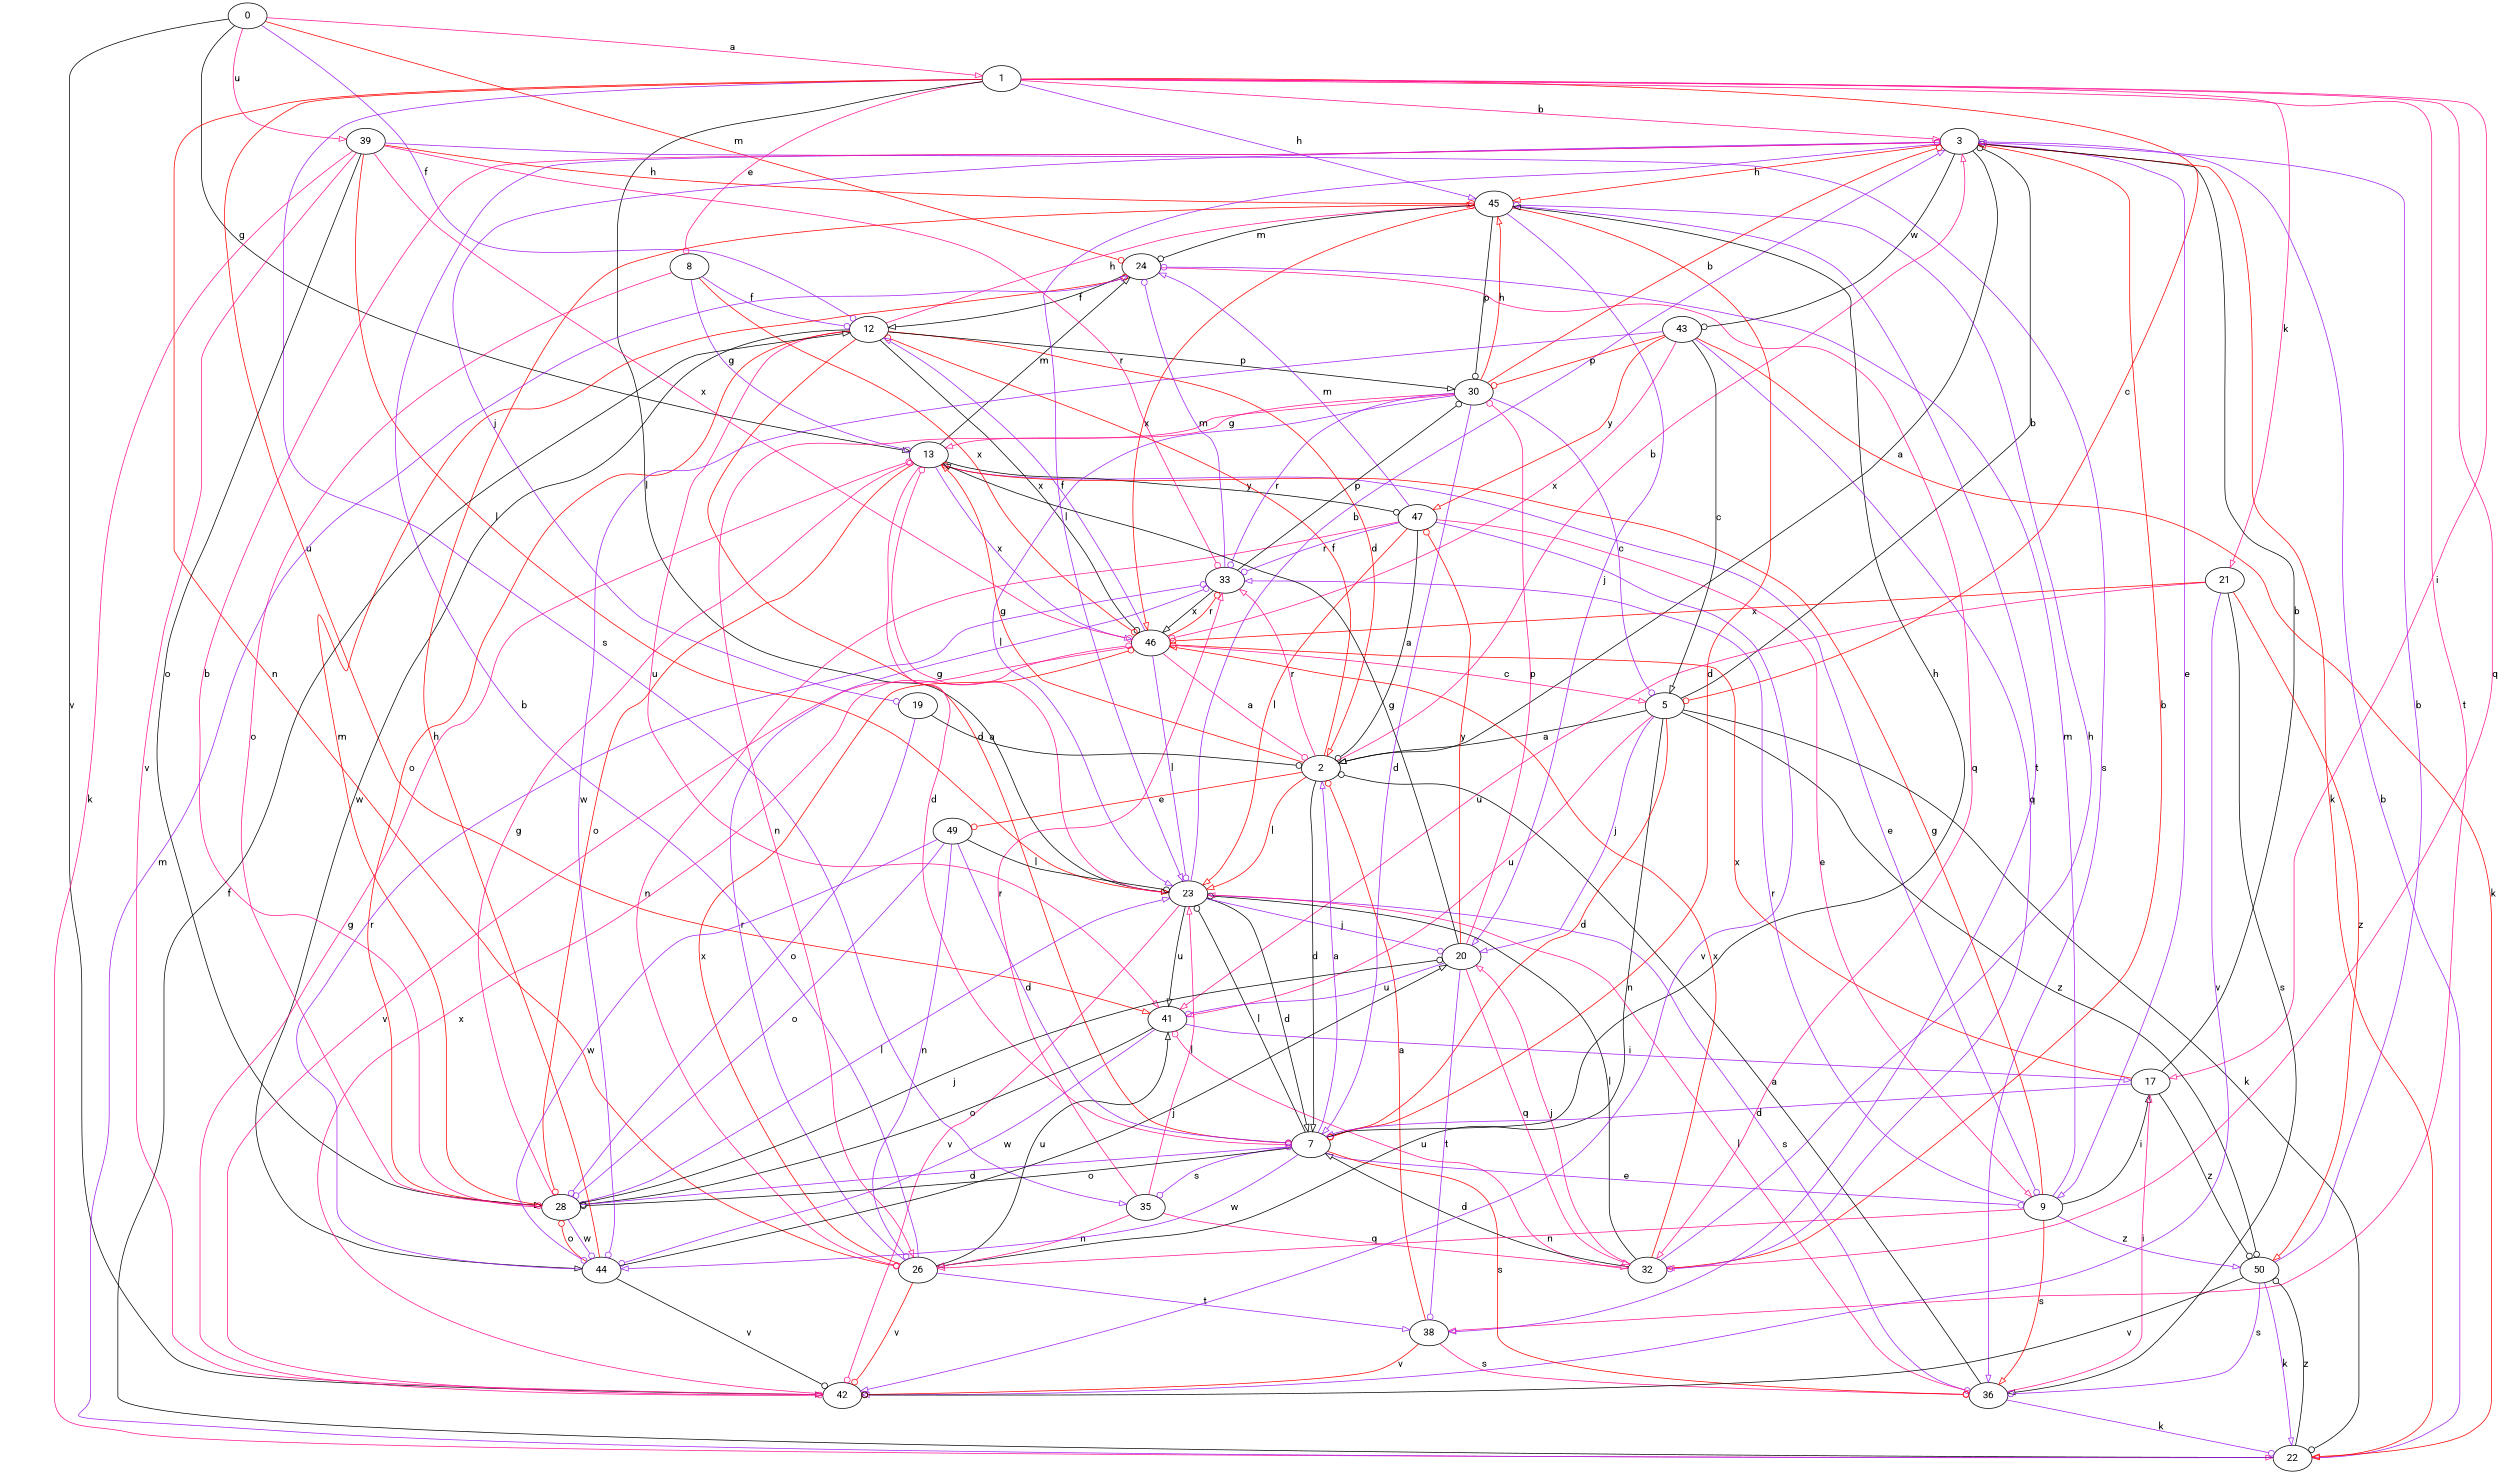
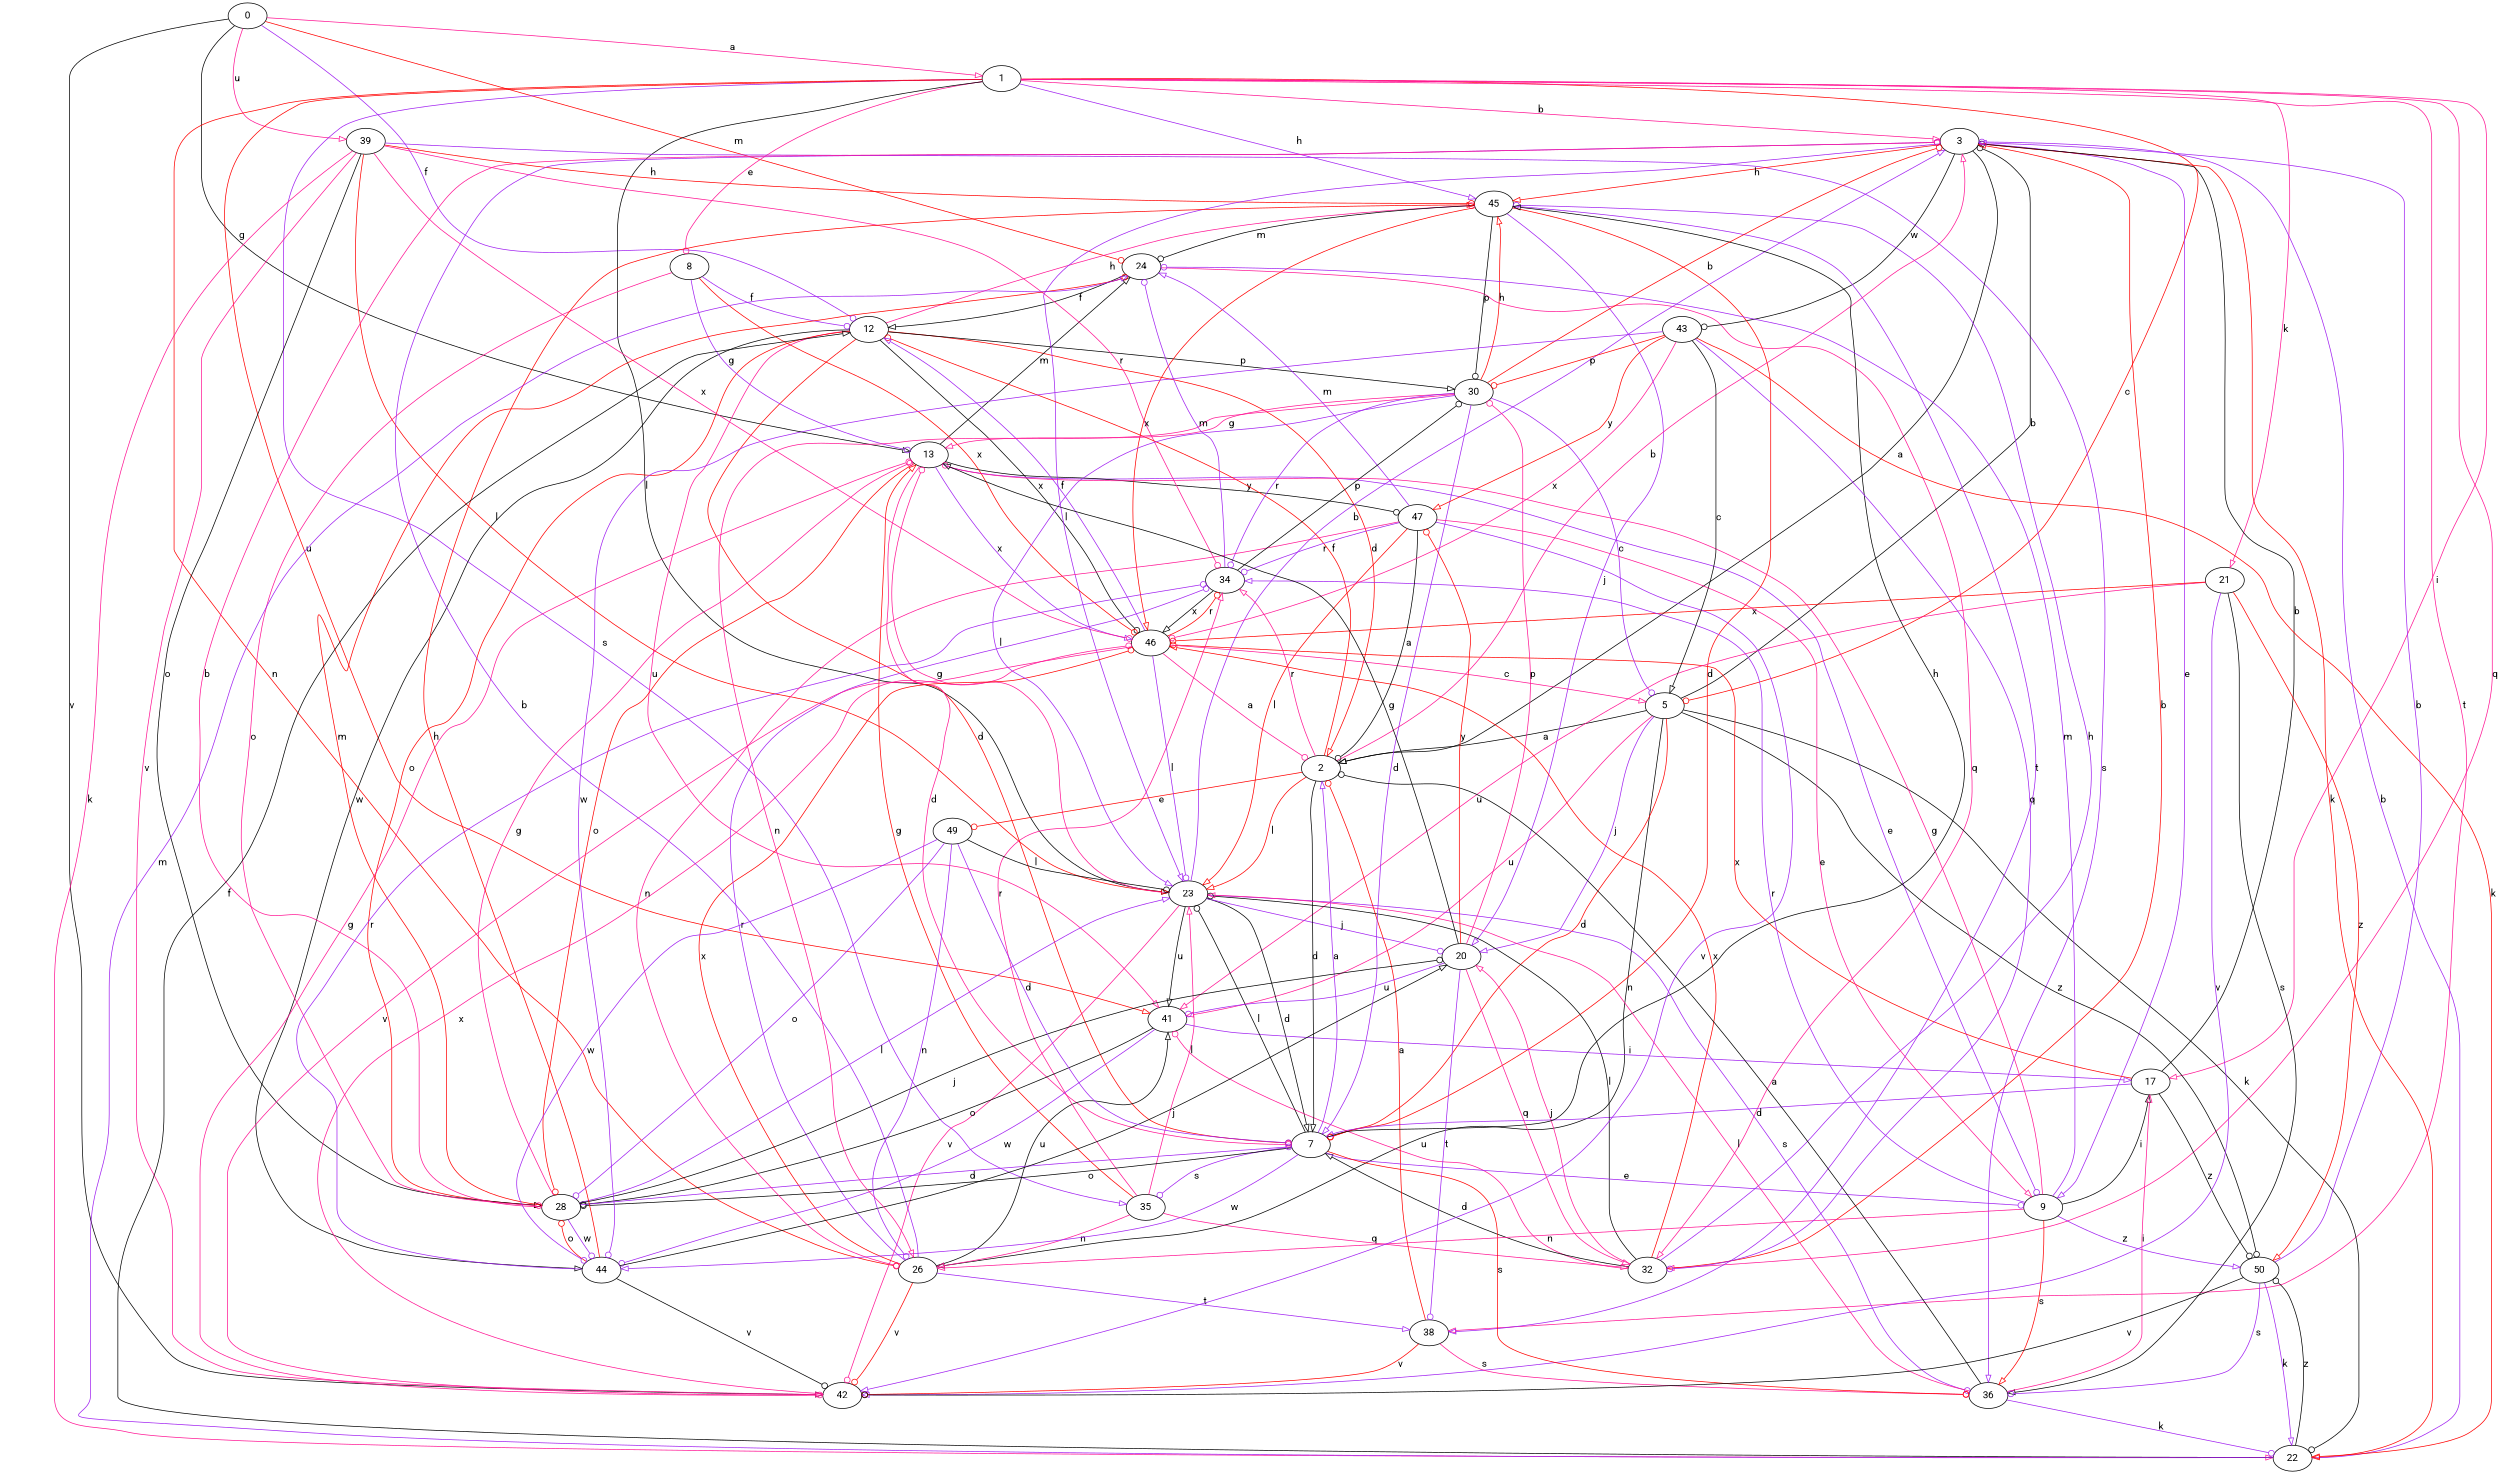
(1702, 543) -> (1702, 543)
(1225, 580) -> (1225, 580)
(1060, 687) -> (903, 869)
(918, 706) -> none
